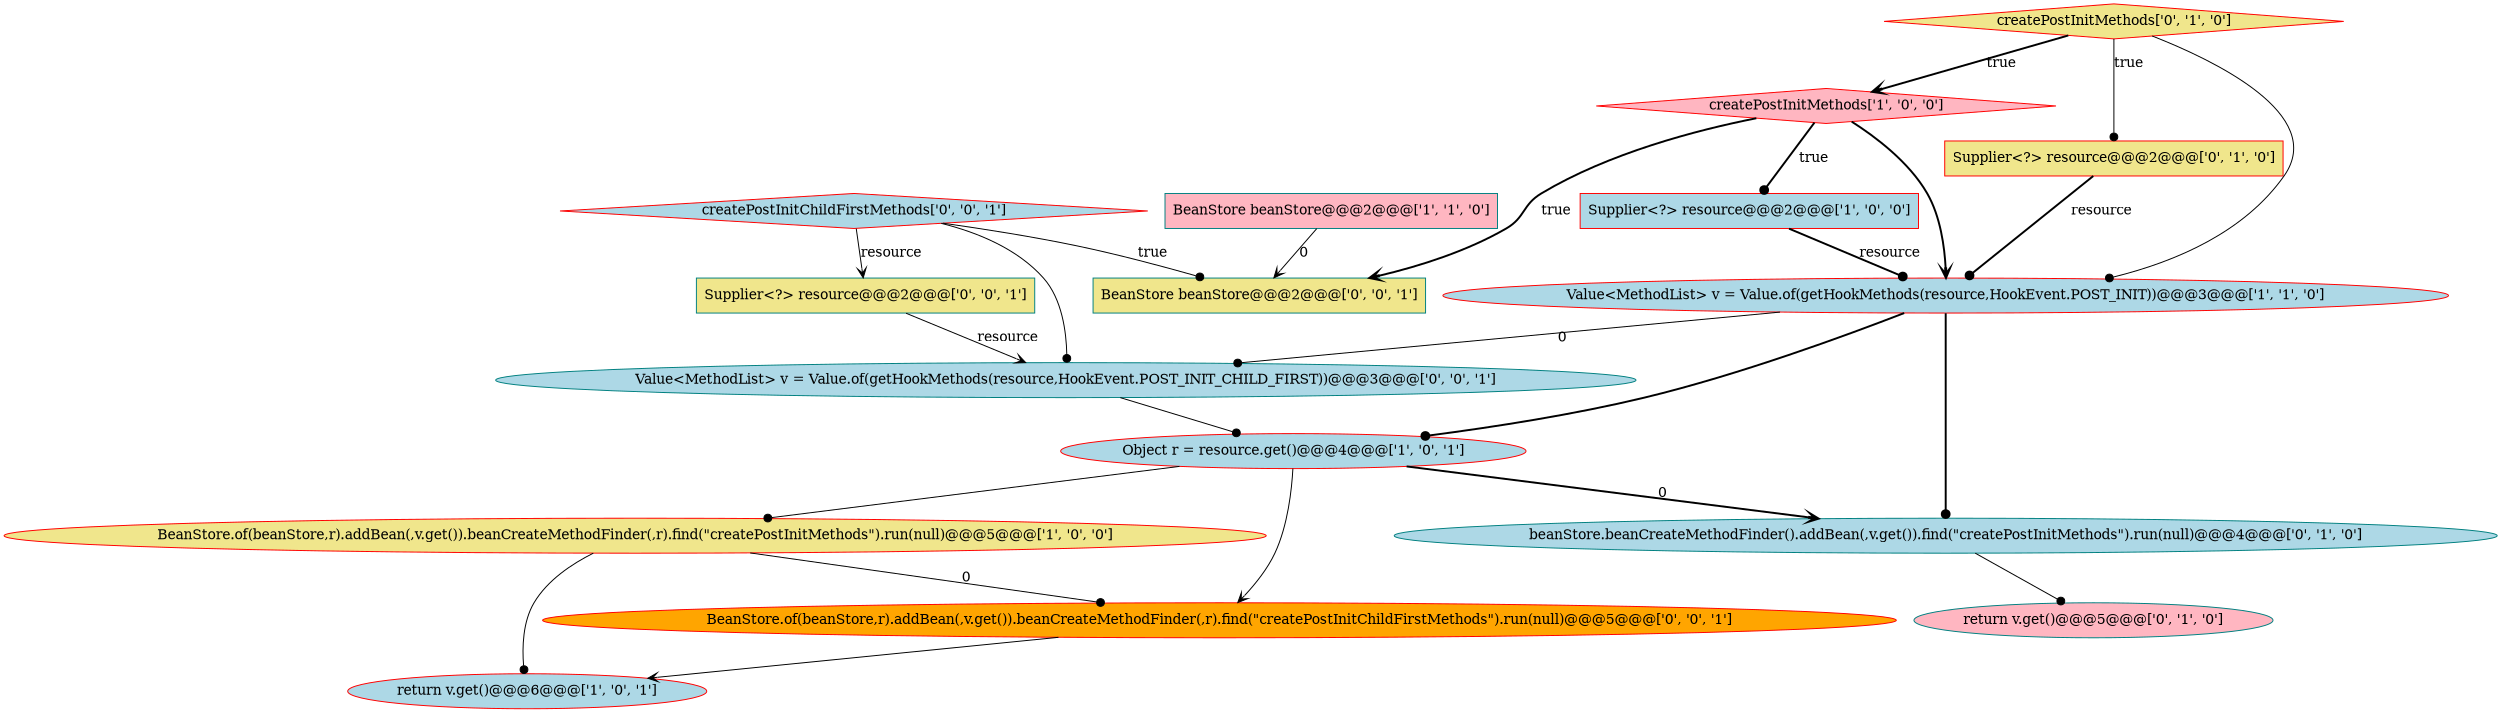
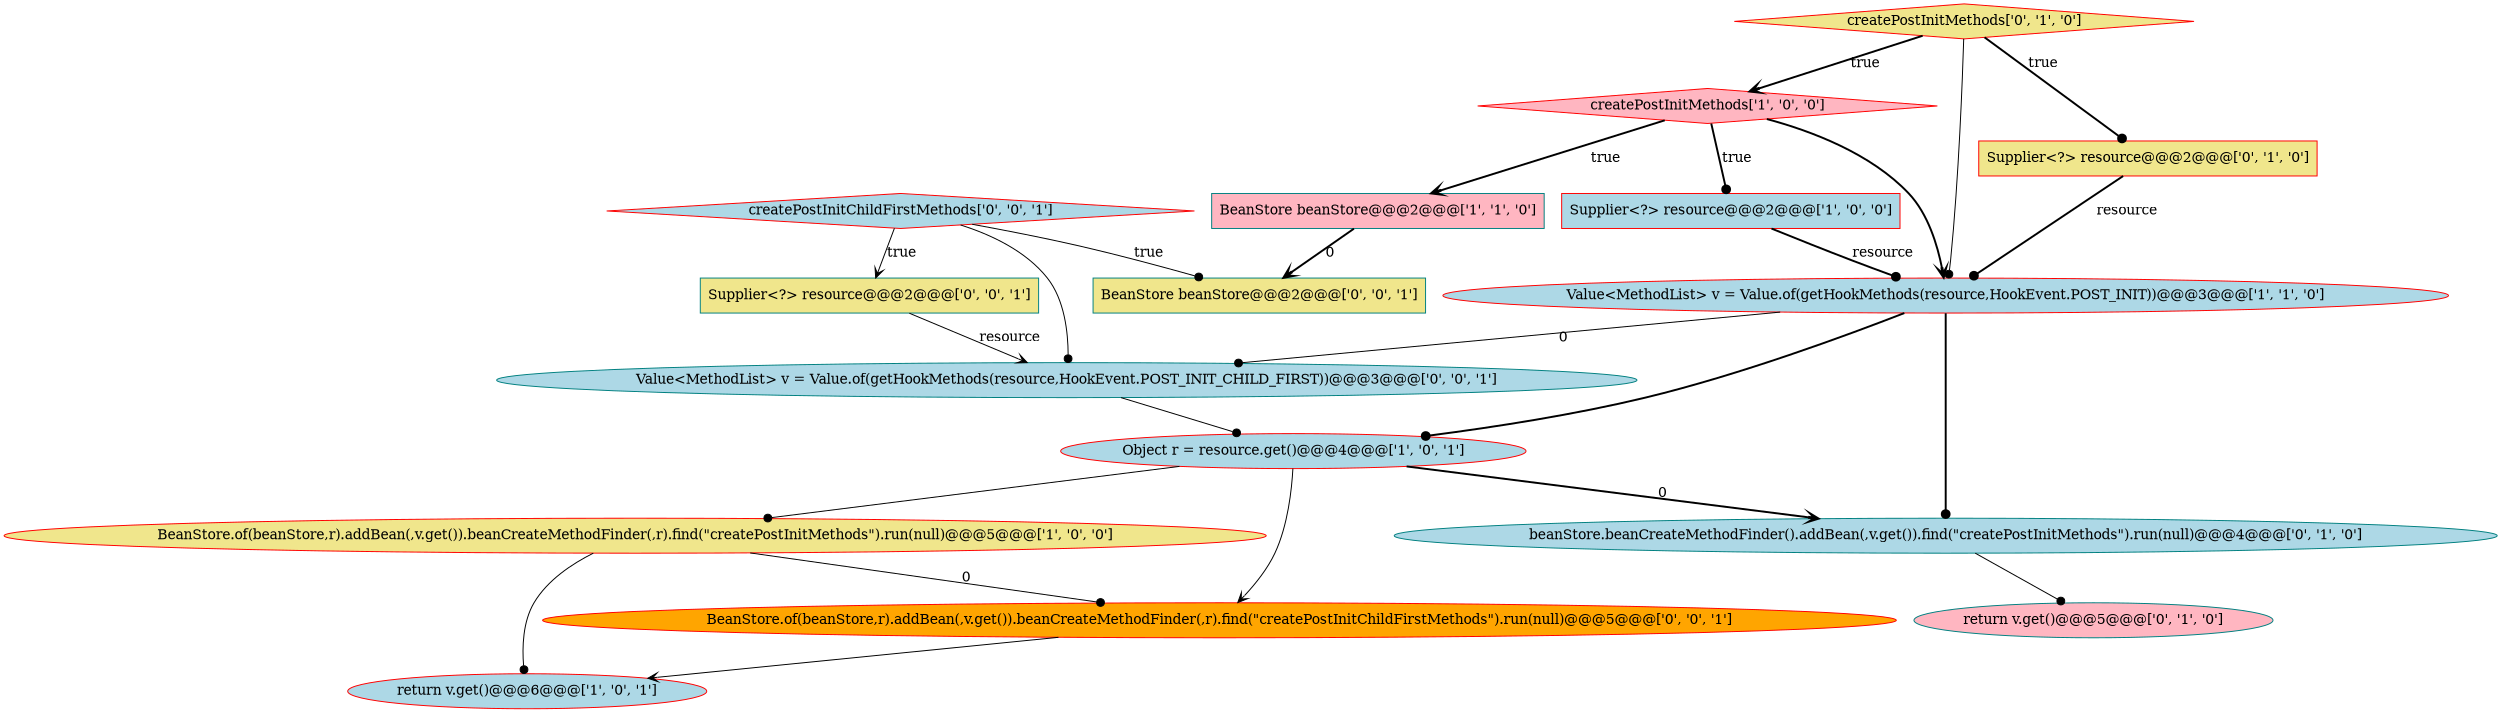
(2114, 86) -> (2051, 87)
(1560, 183) -> (1553, 155)
(1299, 250) -> (1323, 250)
(891, 253) -> (902, 253)
